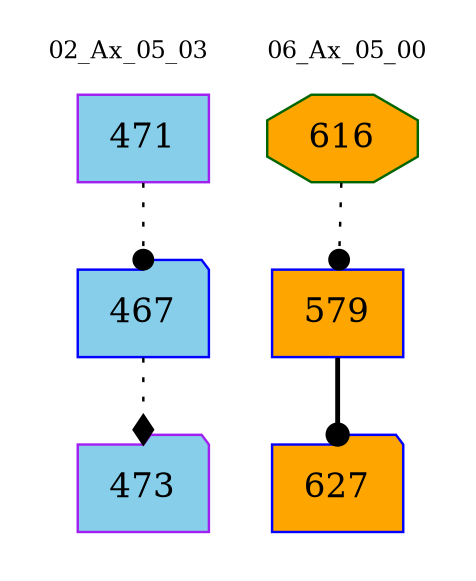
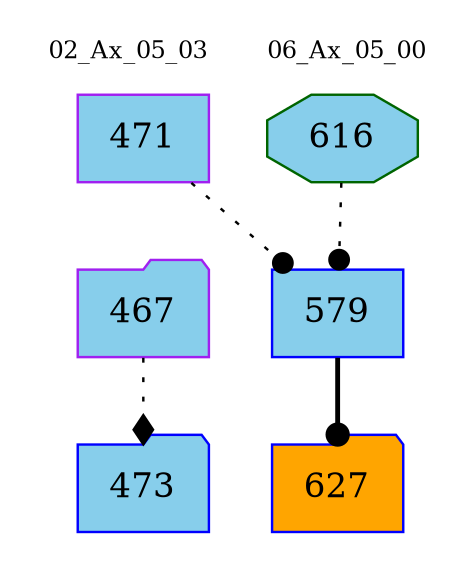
(343, 138) -> (343, 138)
(143, 216) -> (212, 201)
(143, 313) -> (143, 313)
(338, 313) -> (338, 313)
(143, 488) -> (143, 488)
